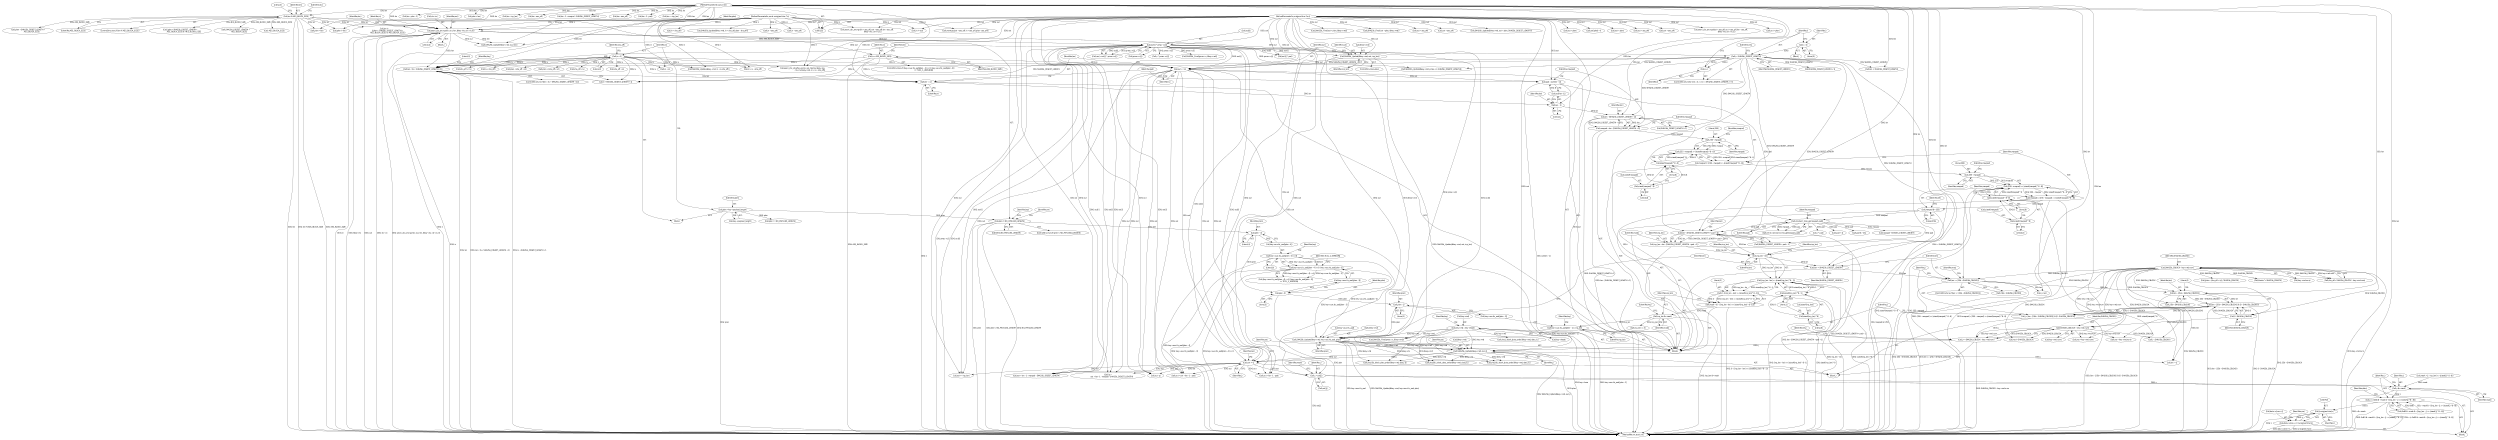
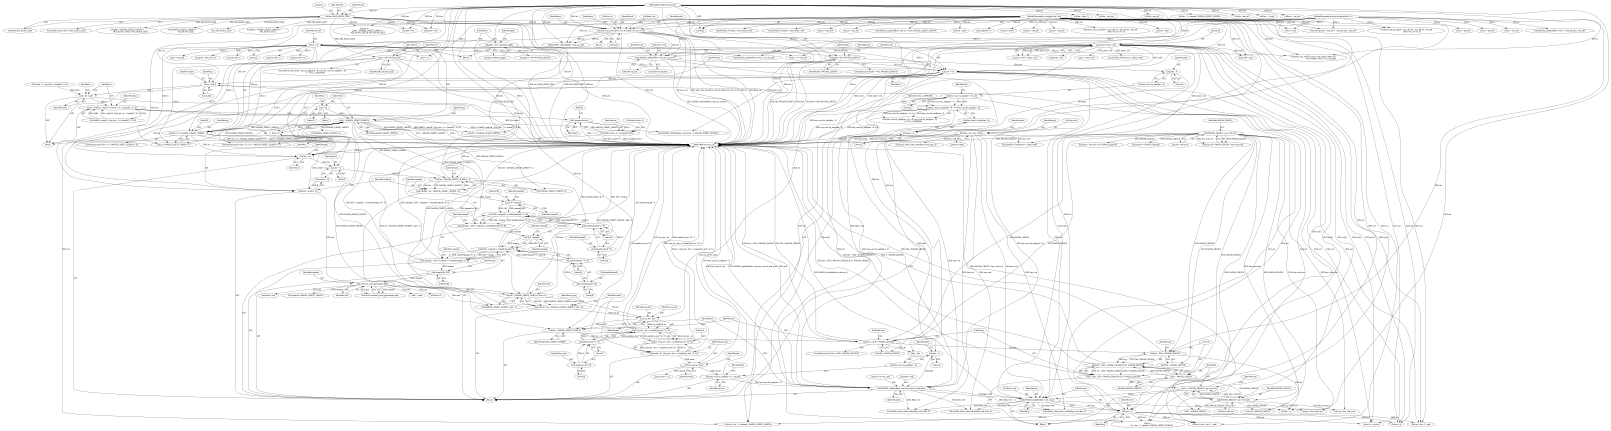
(474, 17) -> none
none -> (649, 17)
(682, 45) -> (977, 39)
(516, 69) -> none
(763, 215) -> (526, 51)
(1269, 239) -> (1164, 79)
(1791, 293) -> (589, 342)
(921, 421) -> (501, 147)
